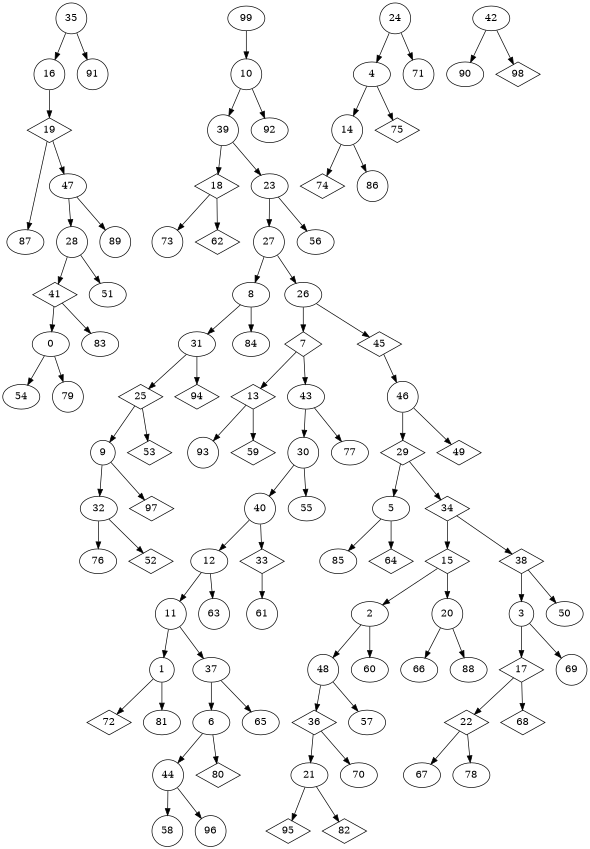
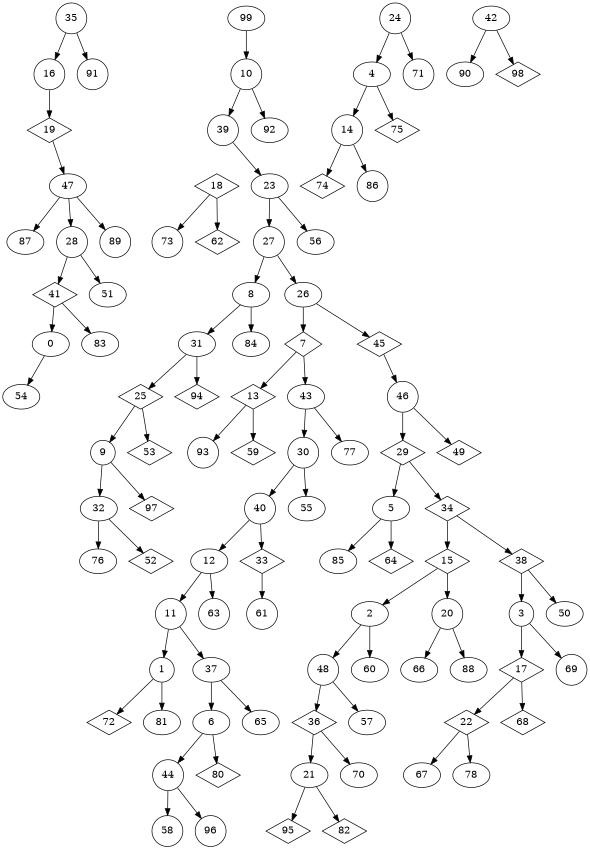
(220, 157) -> none
(38, 182) -> (49, 211)
(68, 397) -> none
